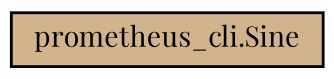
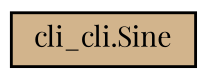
(167, 40) -> (103, 40)
